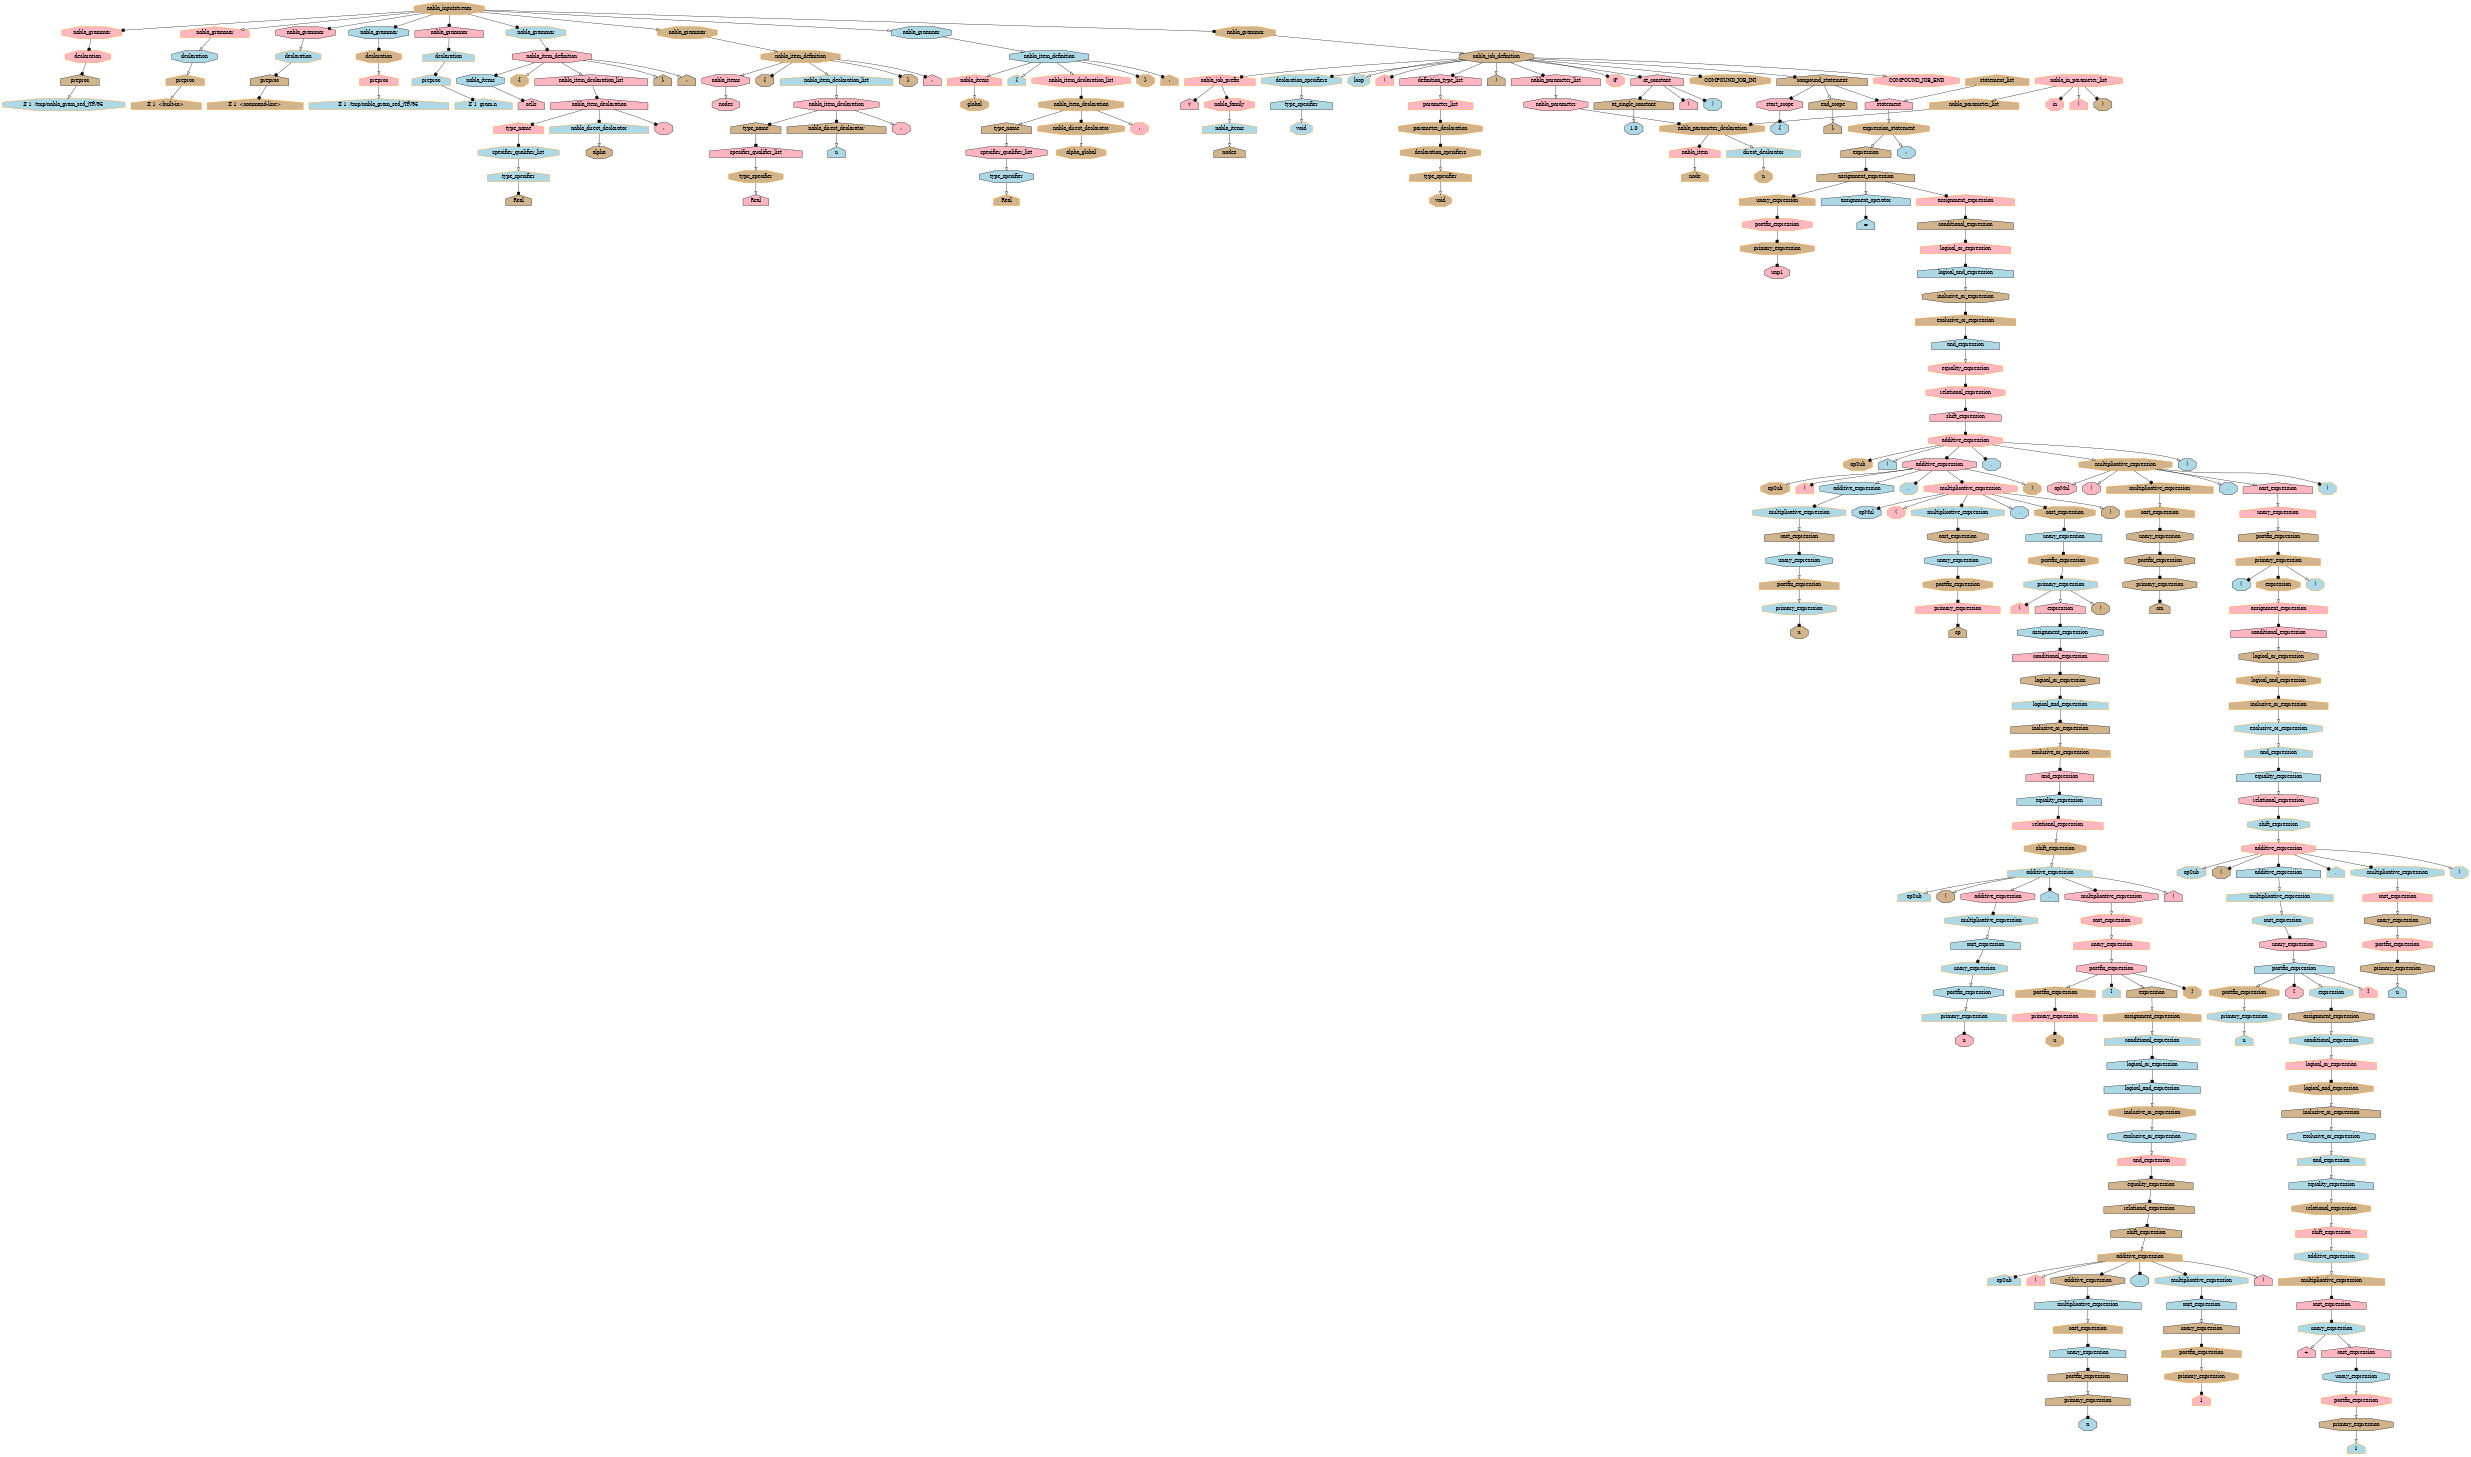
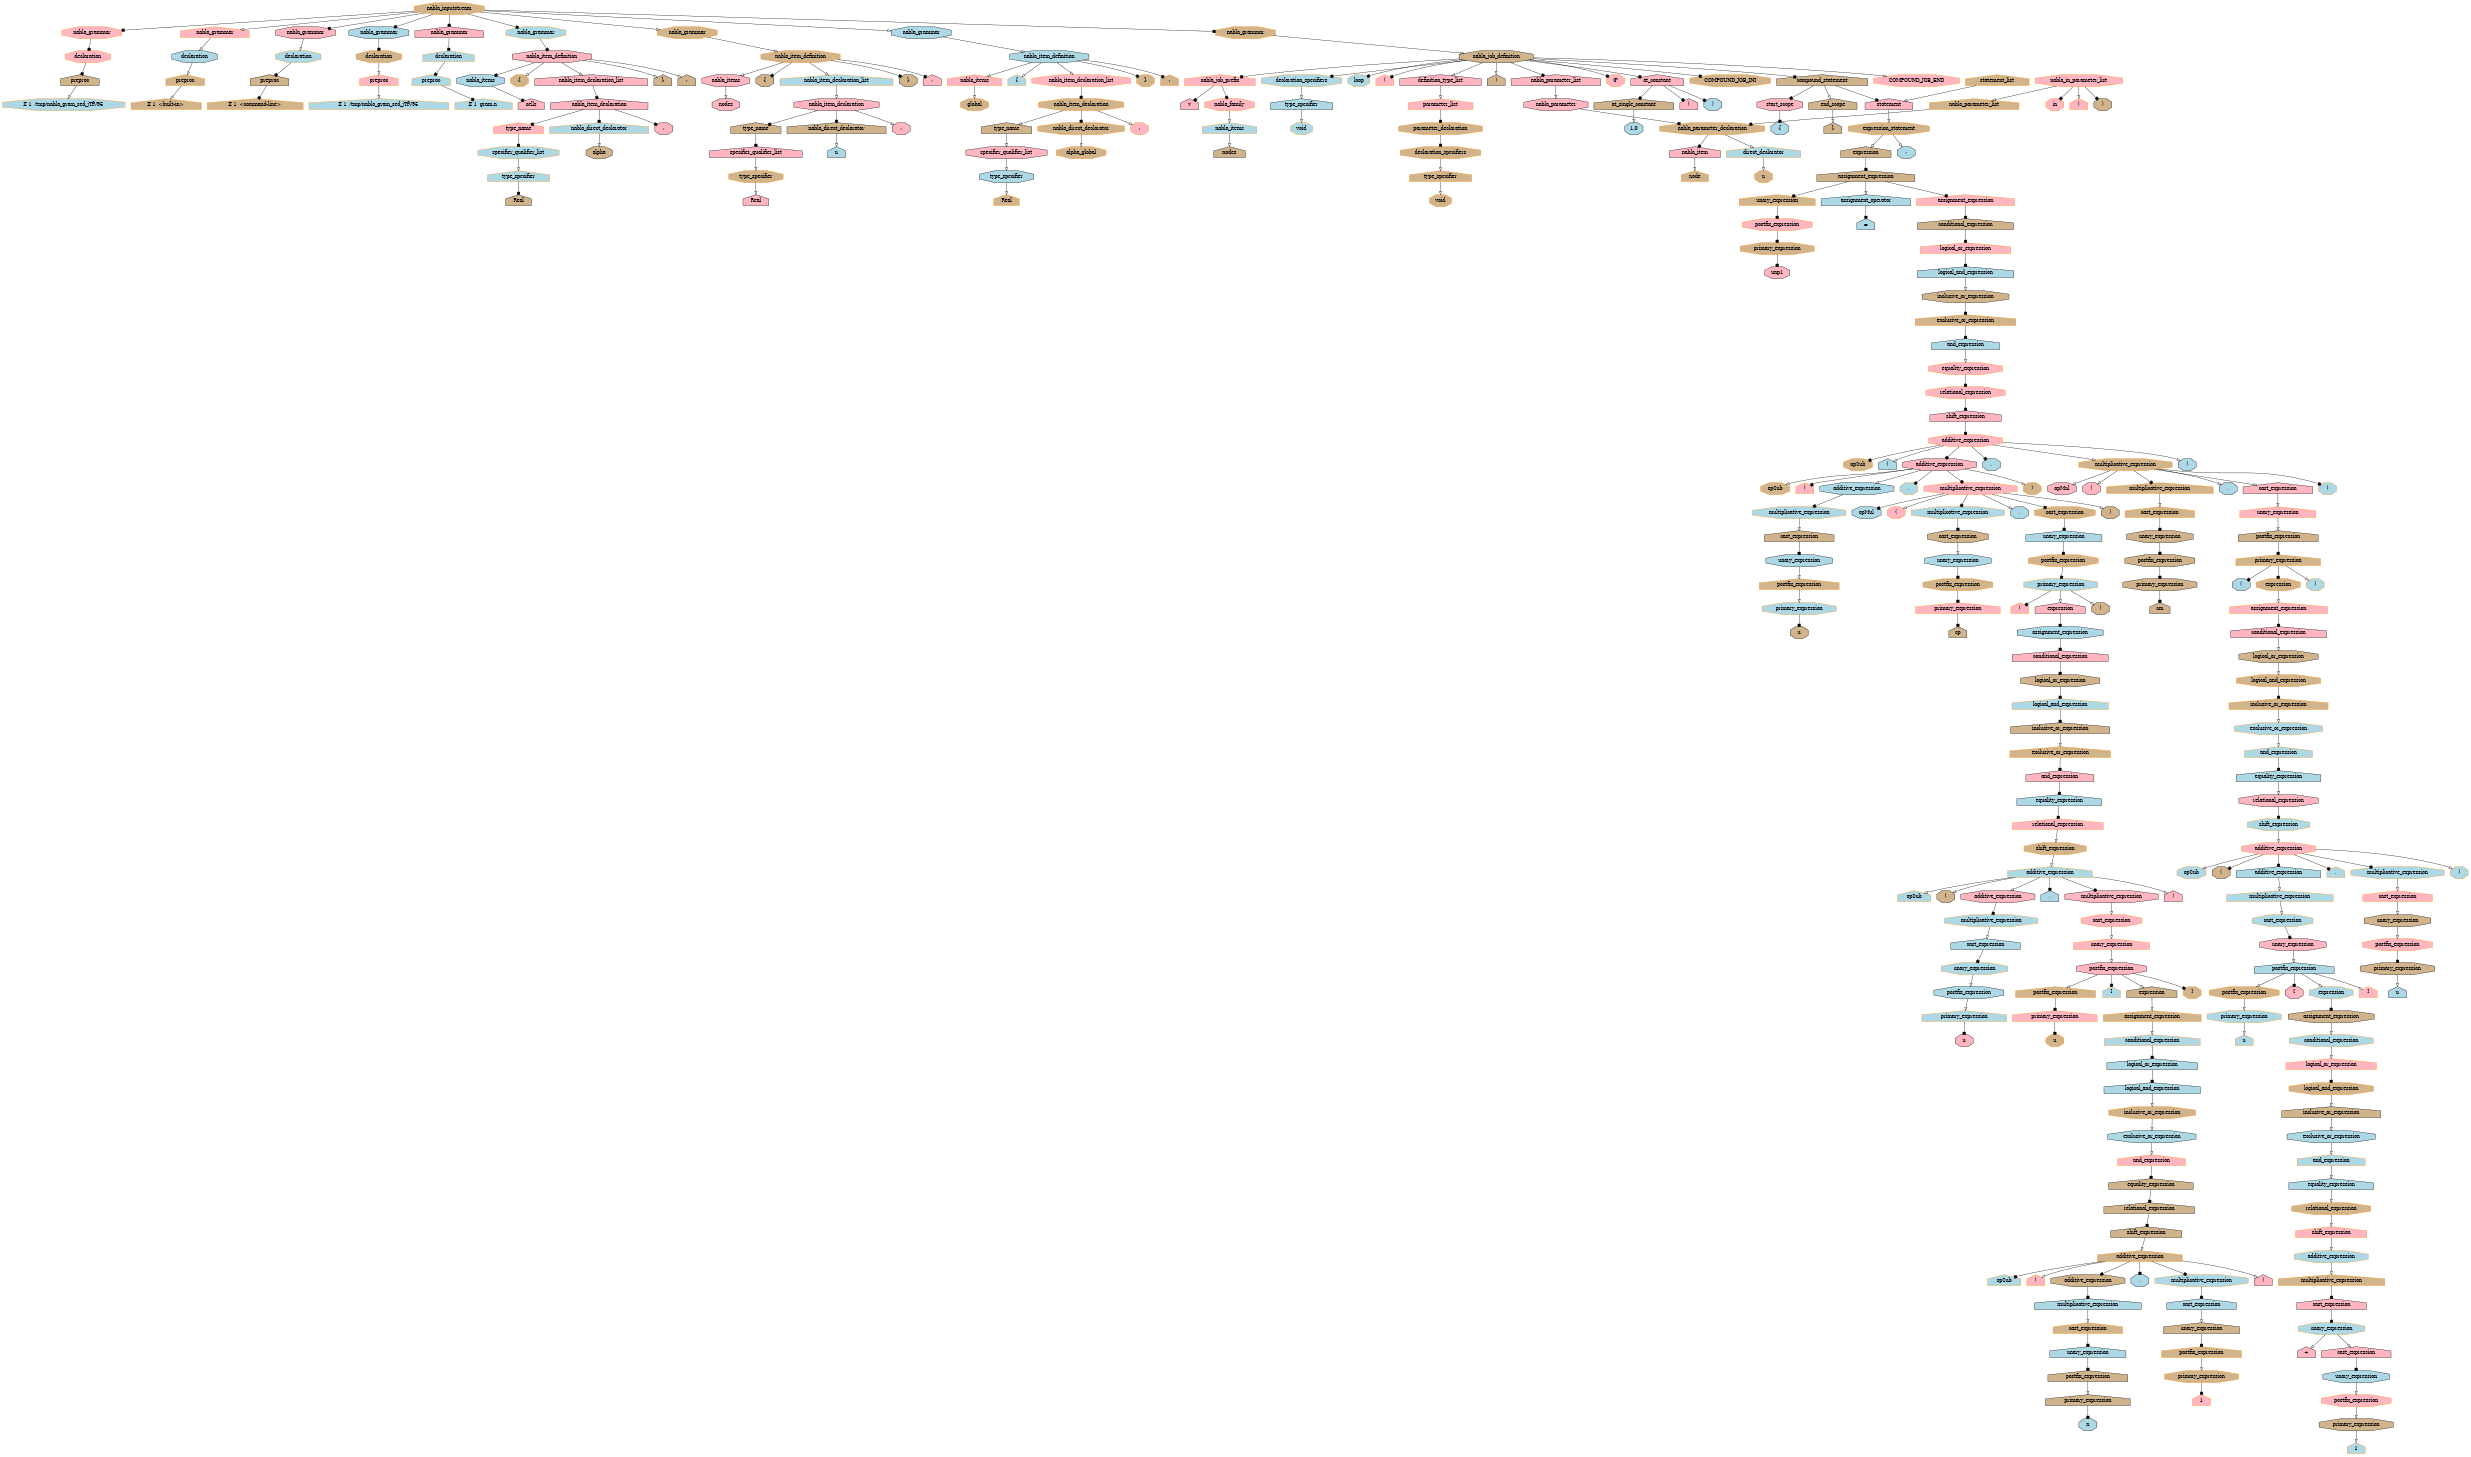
(1416, 66) -> (1416, 66)
(1469, 69) -> (1469, 69)
(1695, 153) -> (1695, 153)
